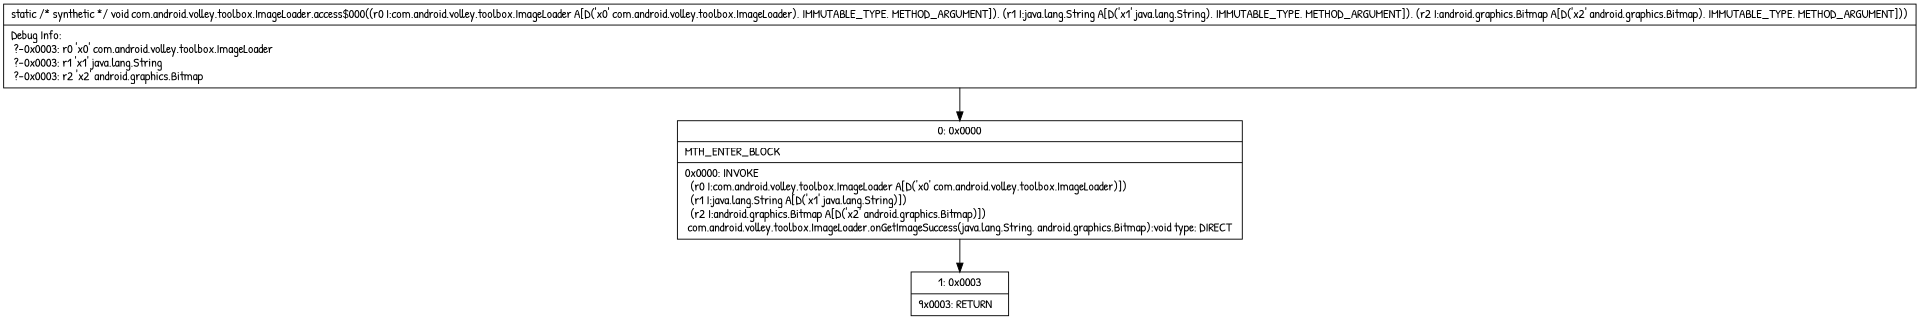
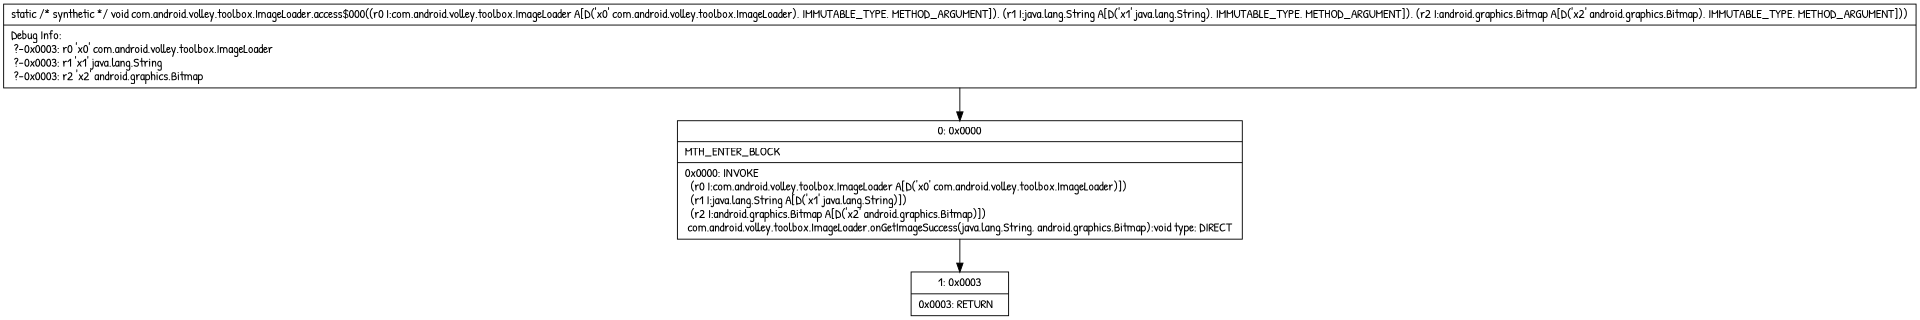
(960, 304) -> (960, 304)
